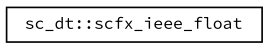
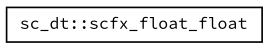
(134, 25) -> (134, 25)
